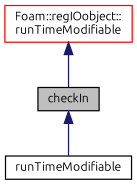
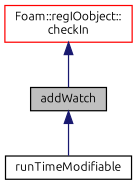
(69, 24) -> (69, 24)
(69, 99) -> (69, 99)
